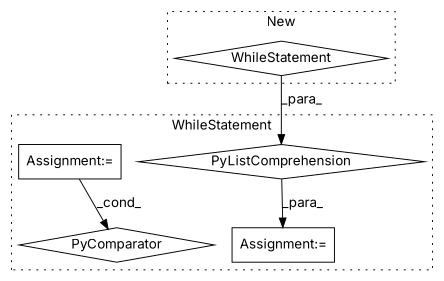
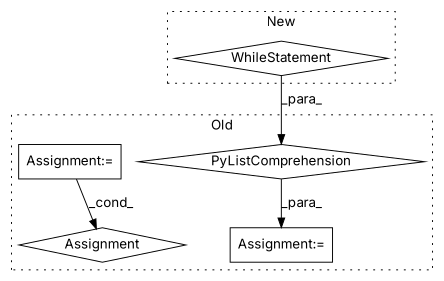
(222, 126) -> (222, 126)
(117, 245) -> (102, 245)
